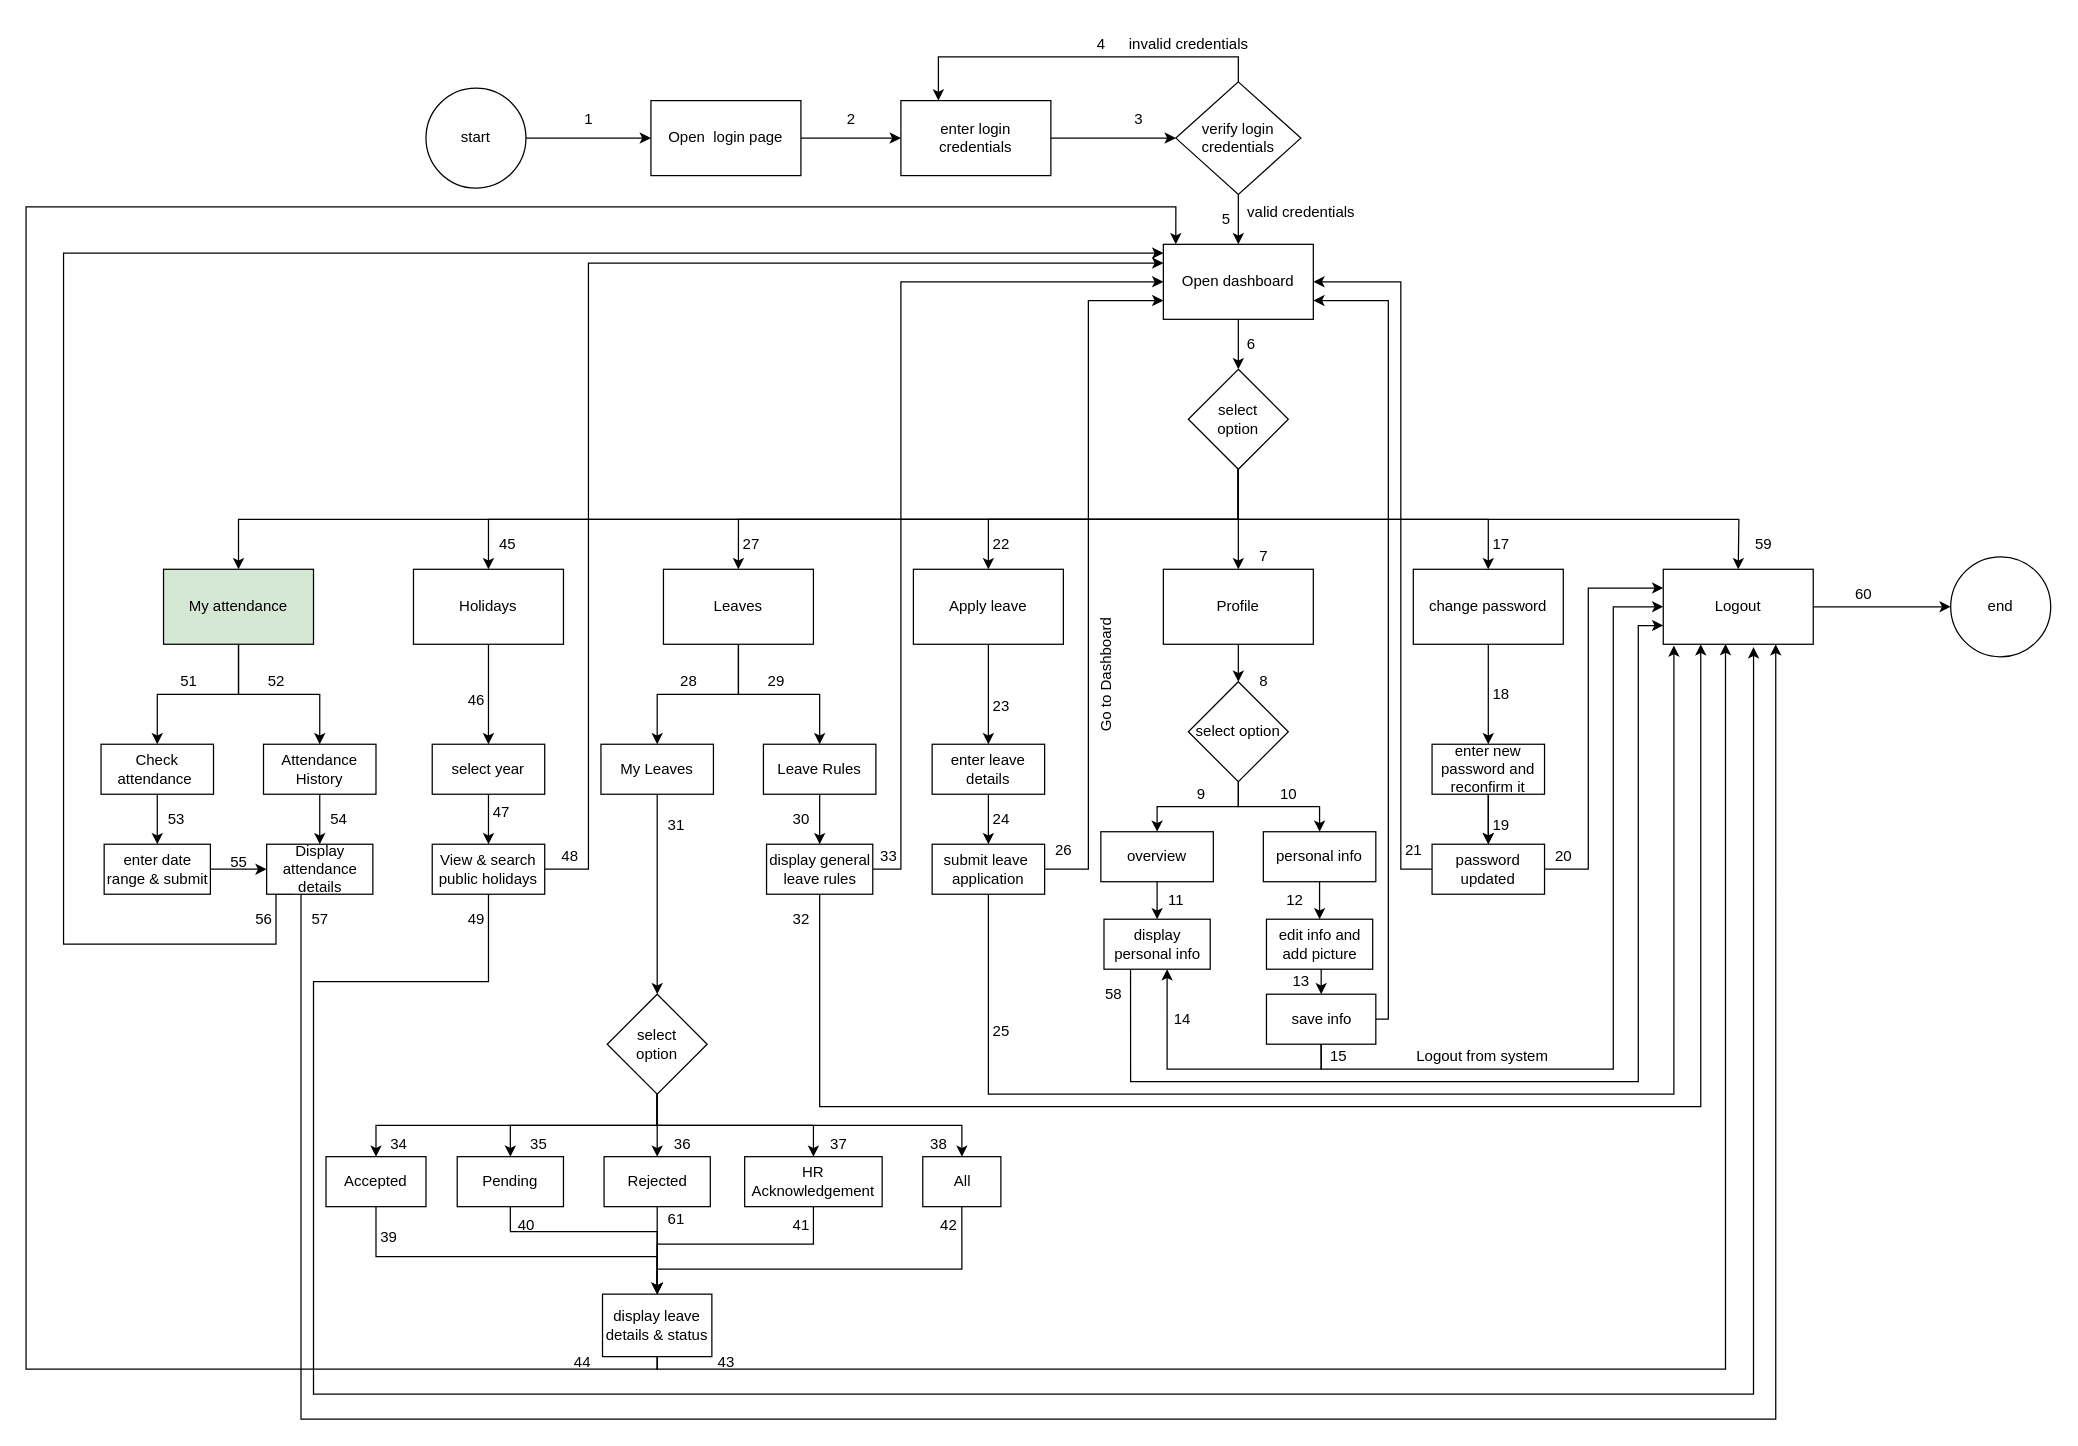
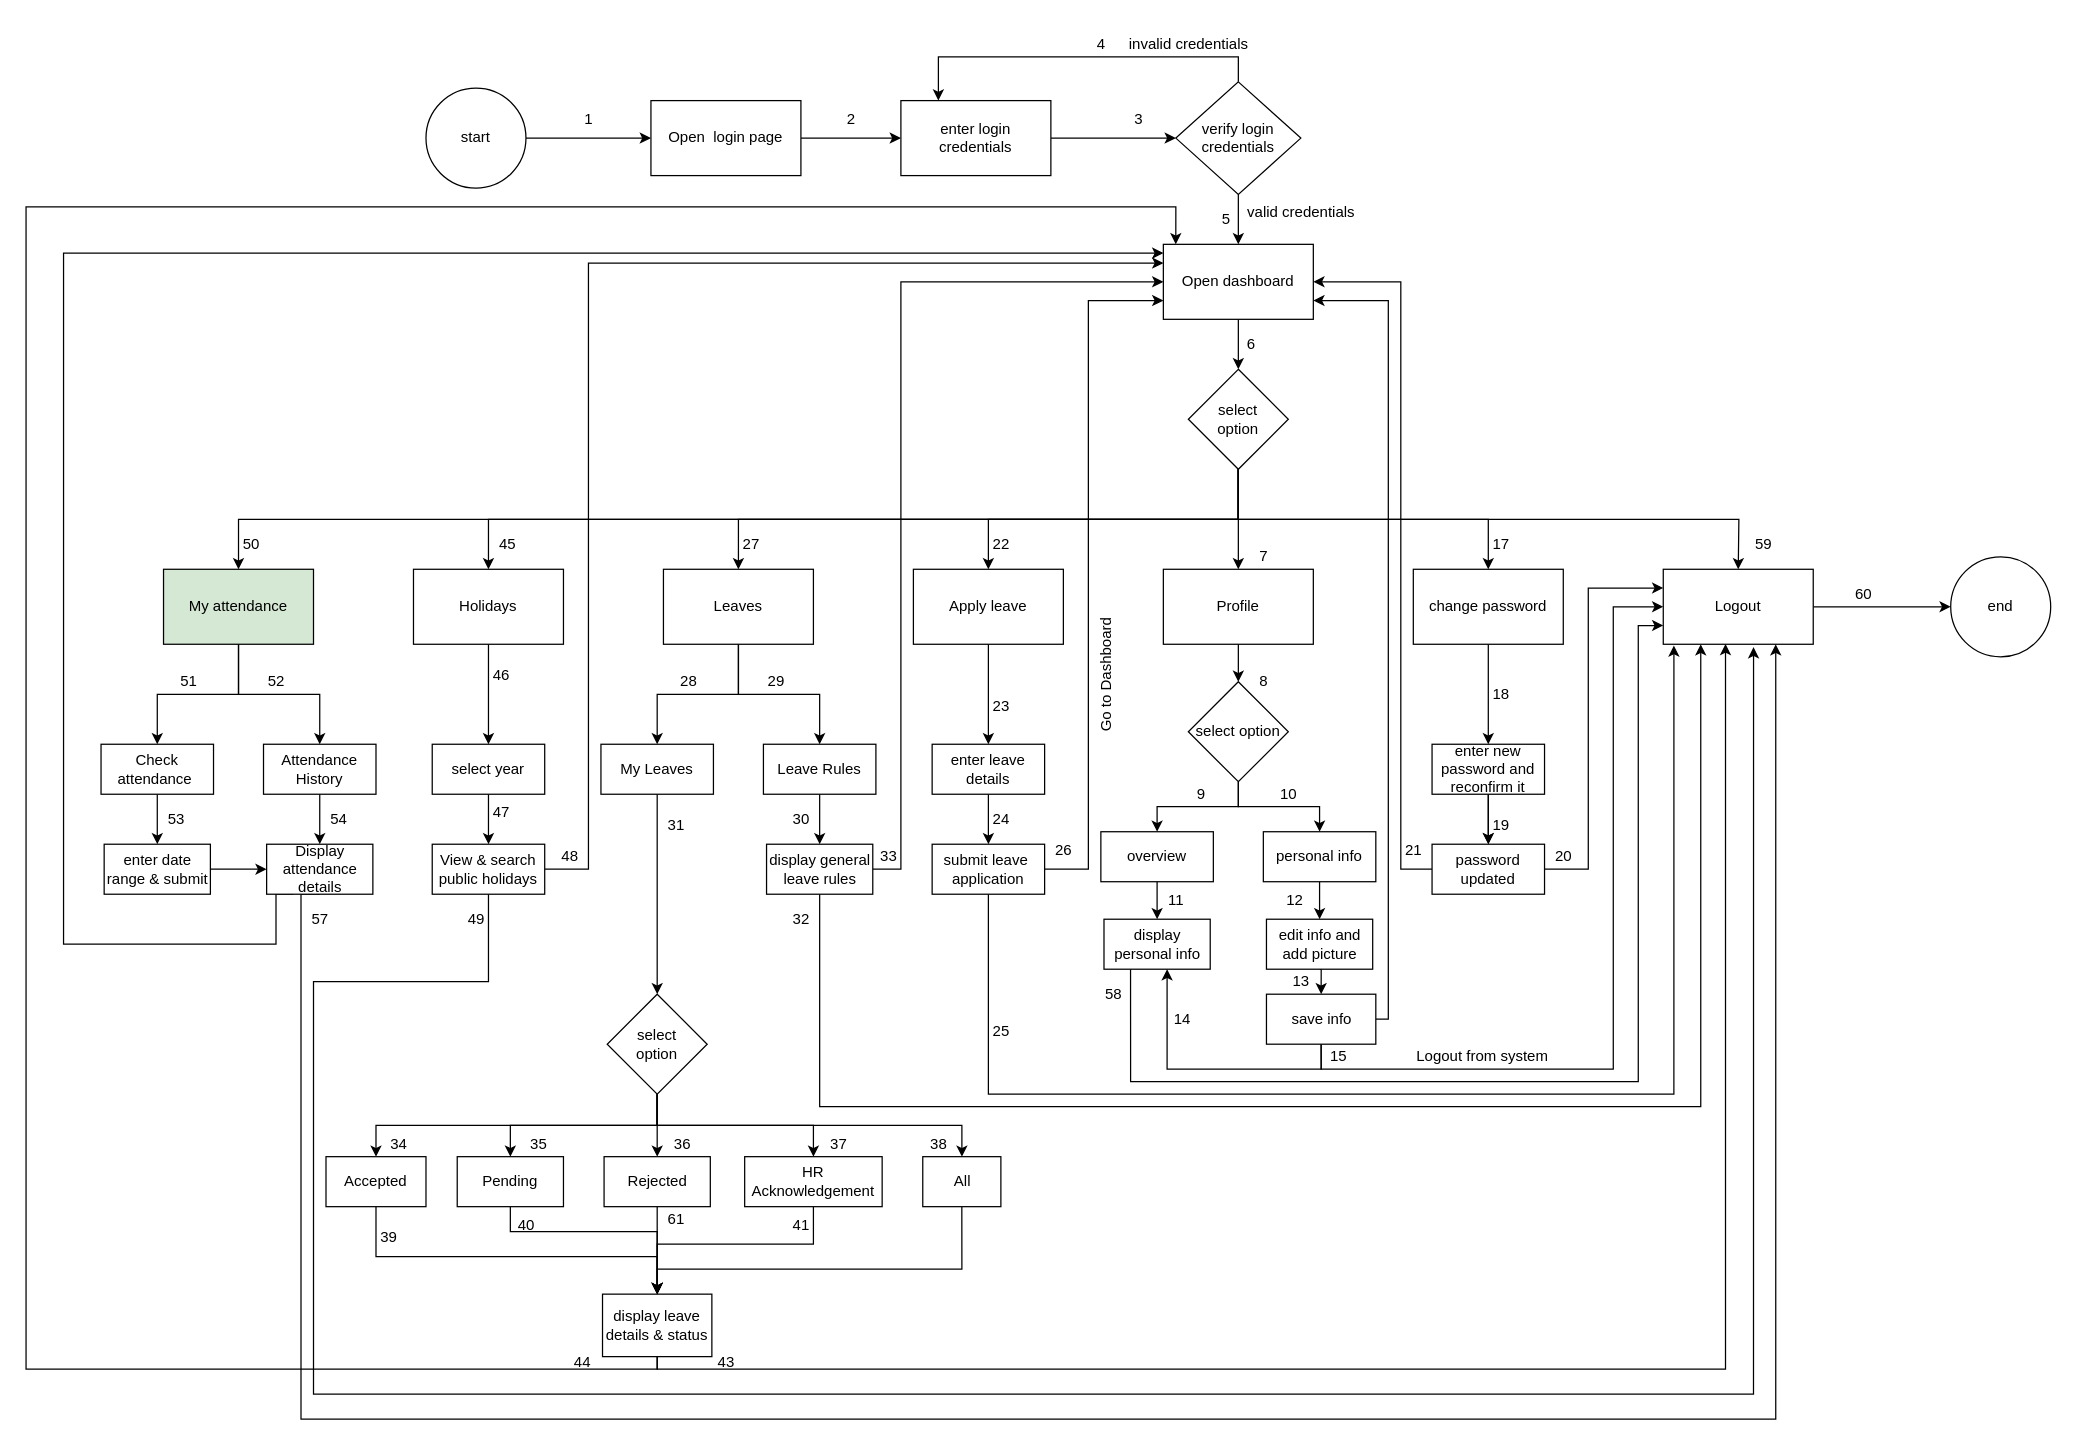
none -> (251, 544)
(476, 701) -> (501, 676)
(238, 863) -> none
(263, 919) -> none
(948, 1226) -> none
